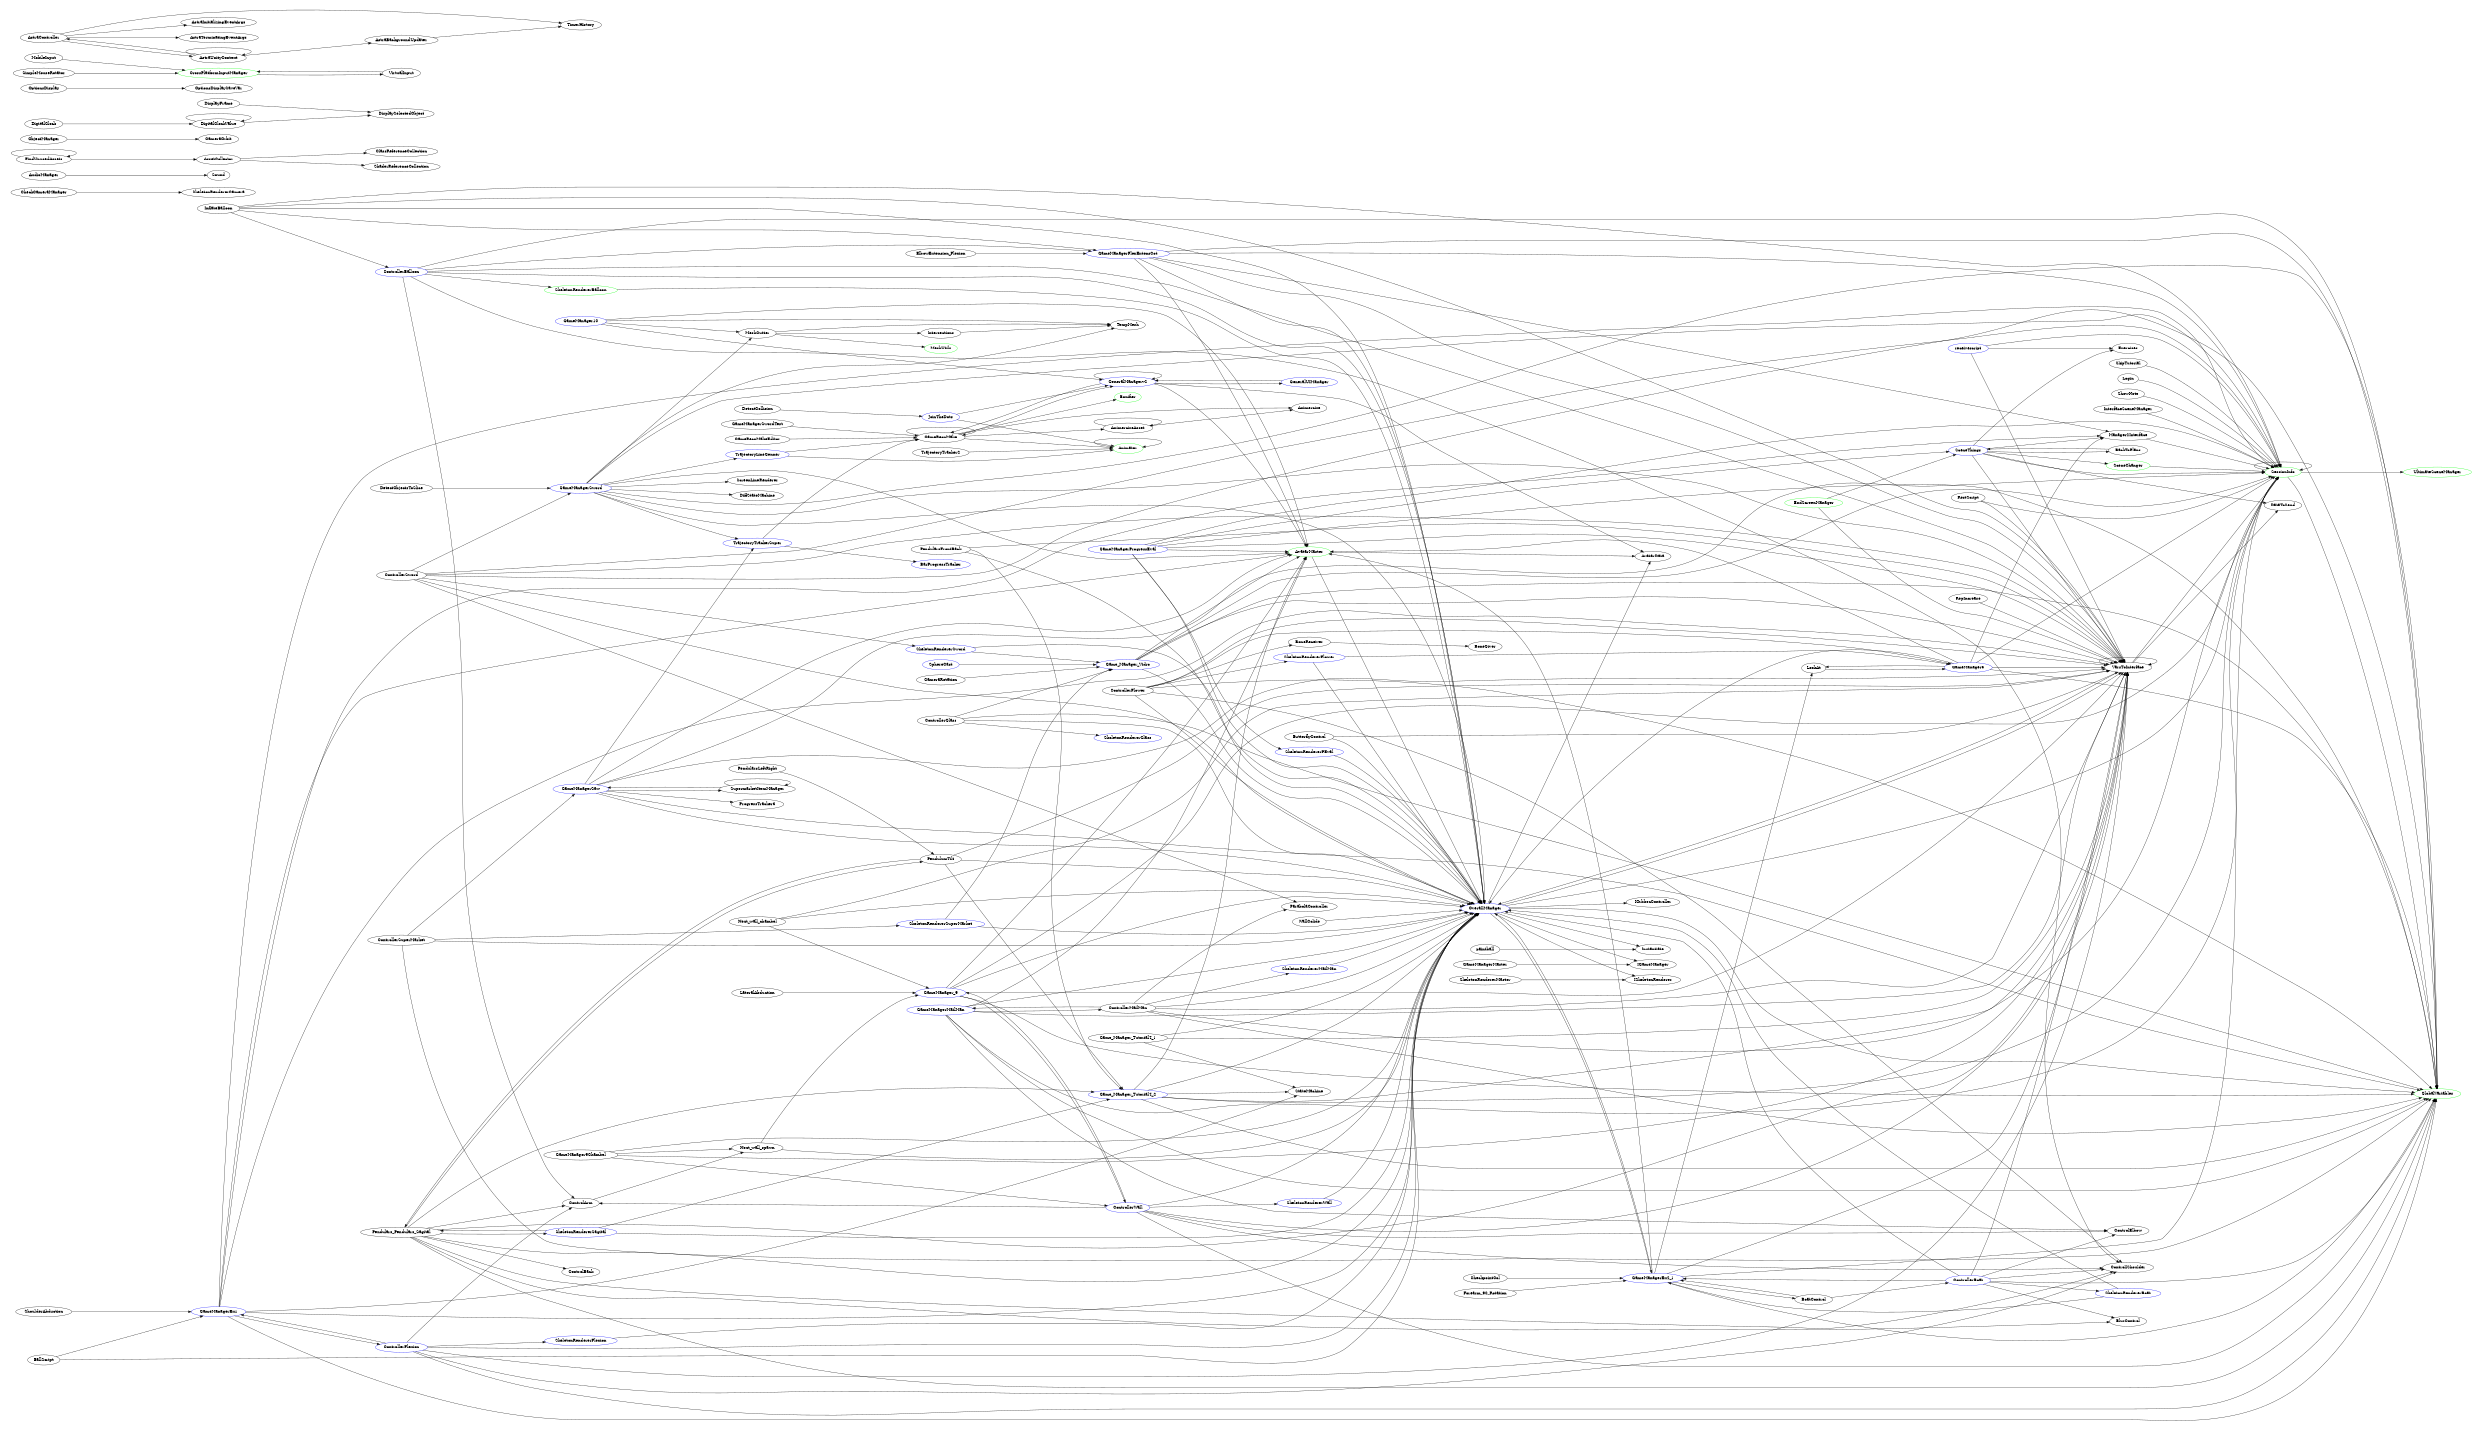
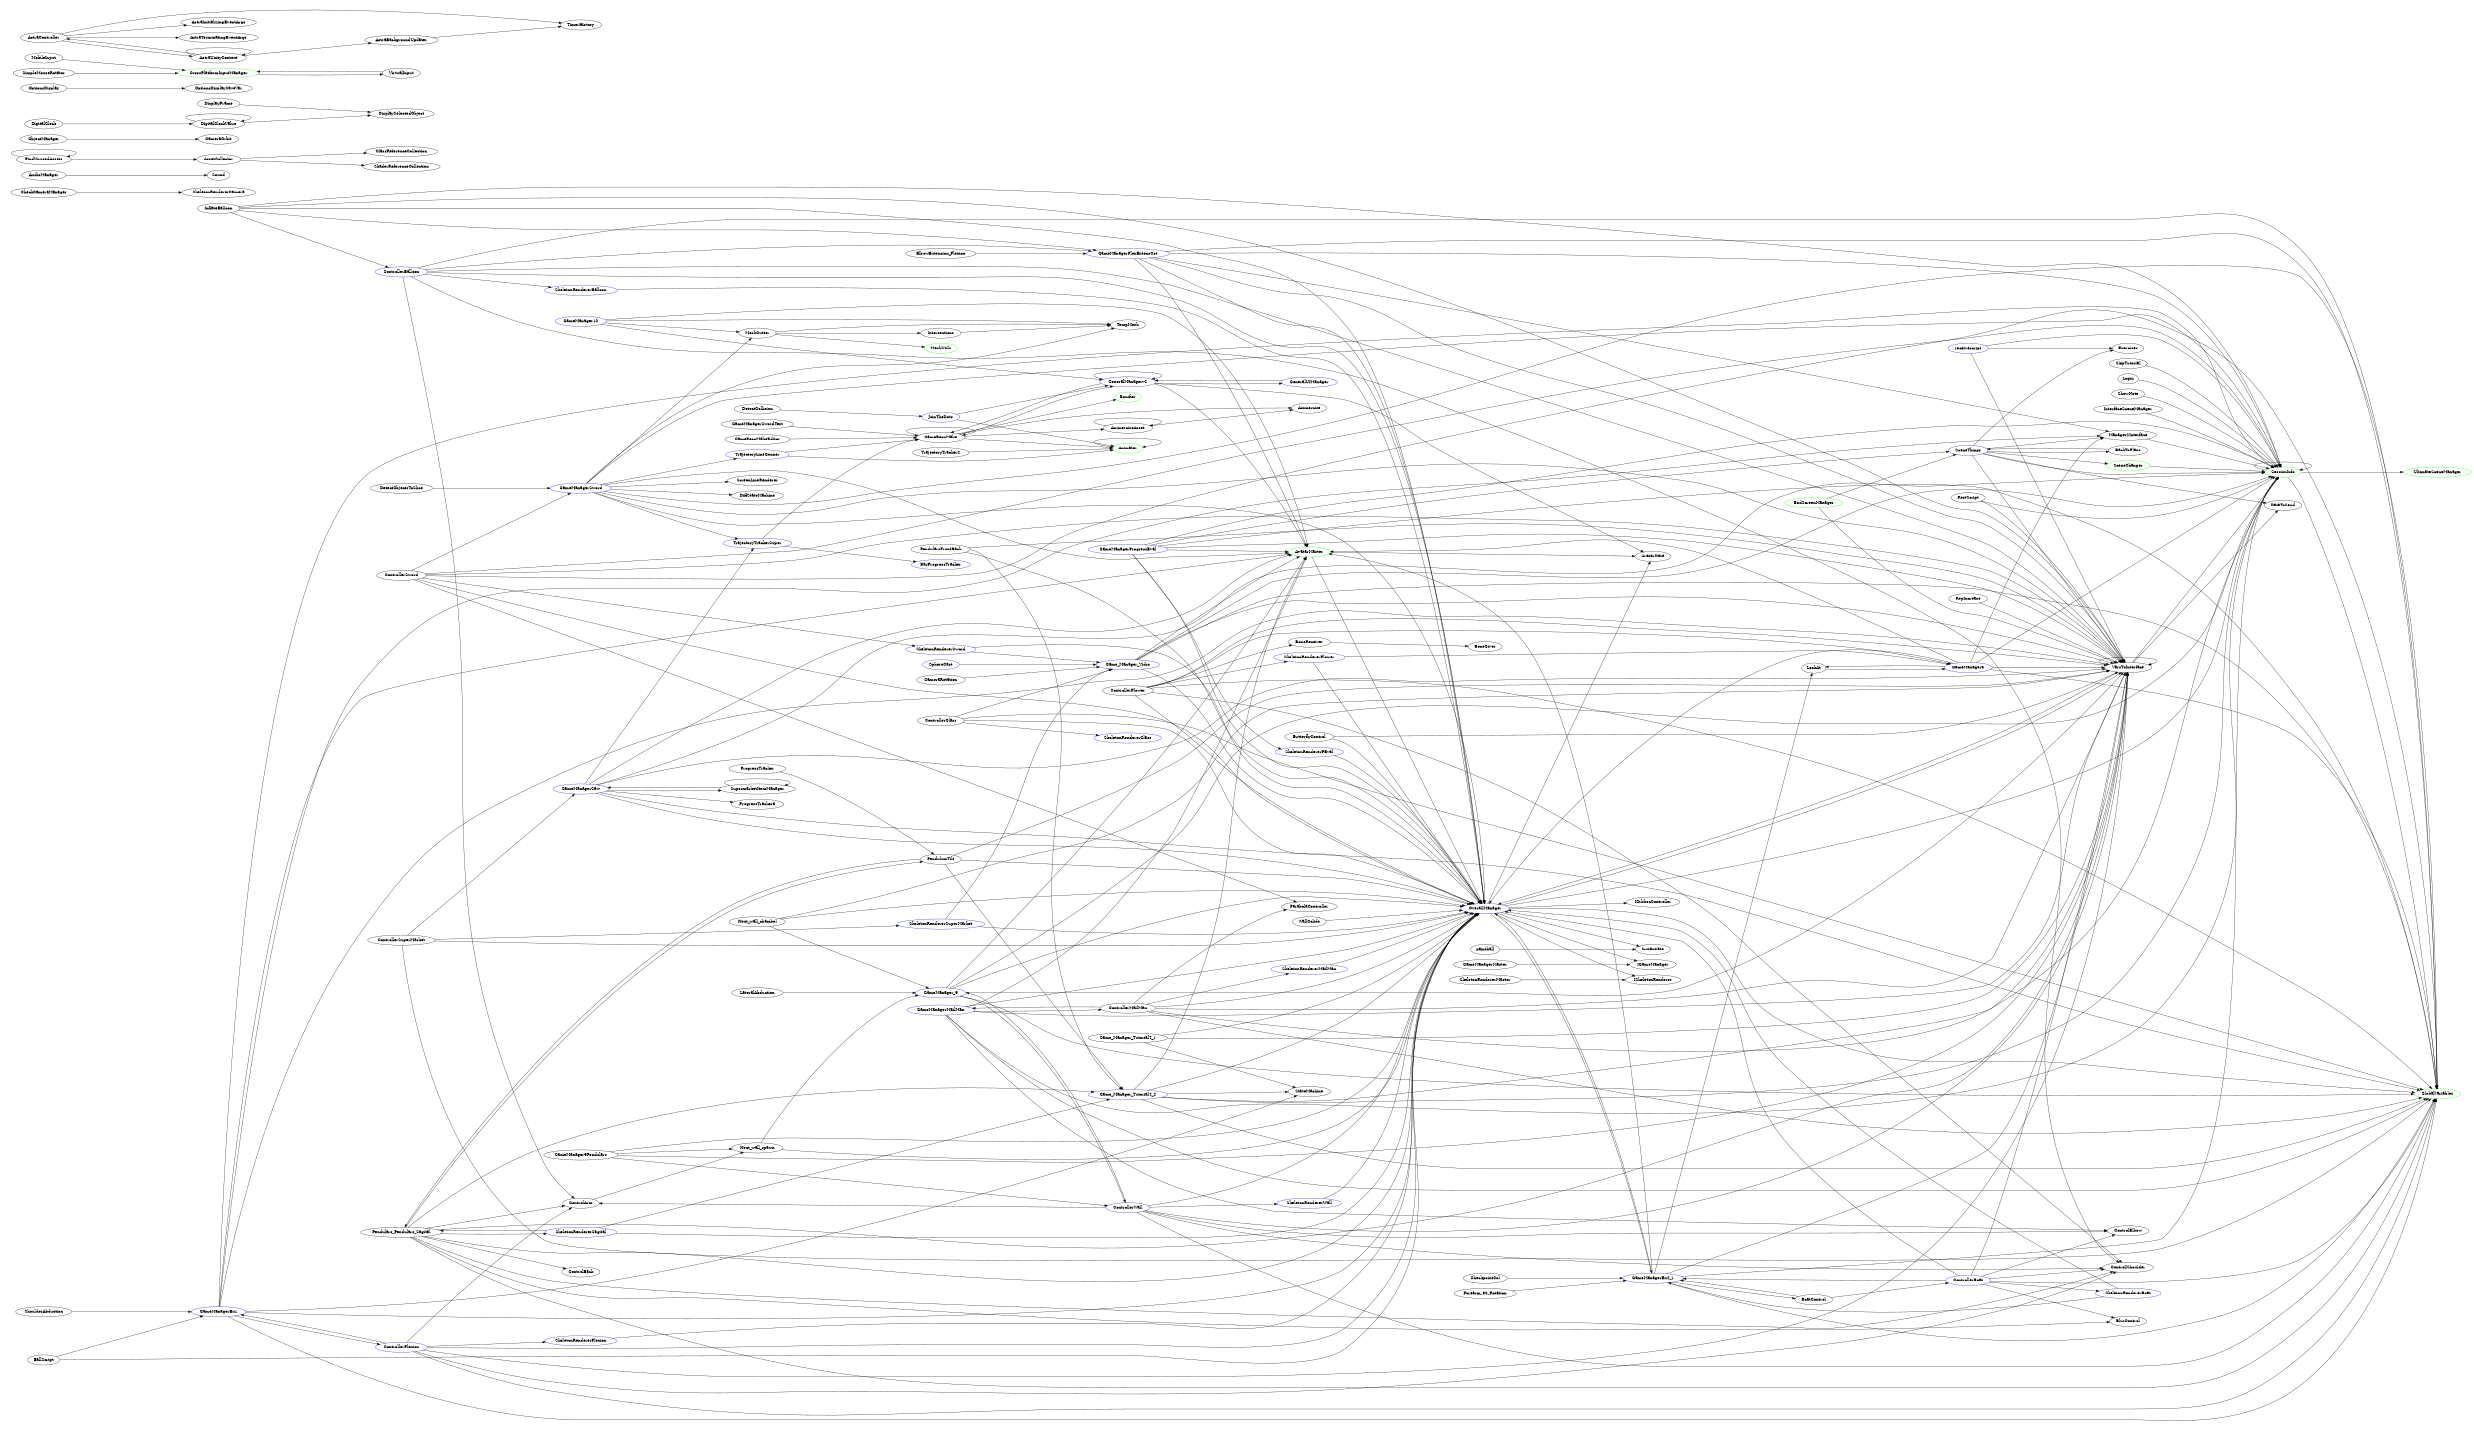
(581, 290) -> (581, 290)
(757, 769) -> (757, 769)
(581, 1155) -> (581, 1155)
